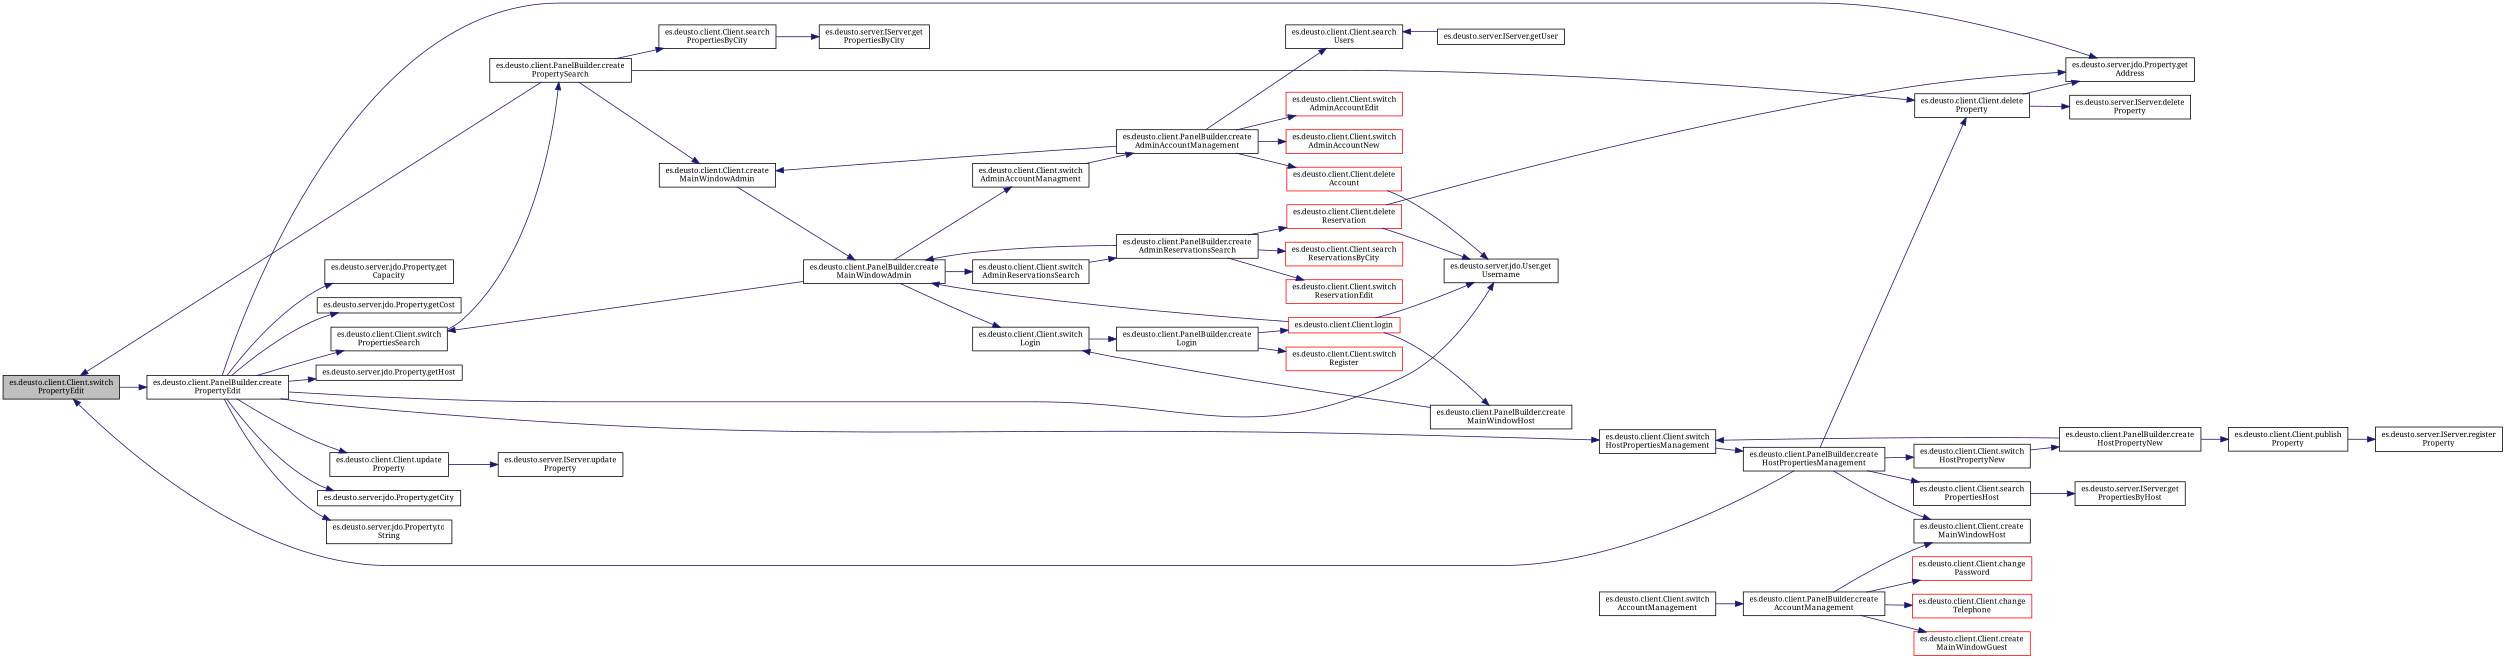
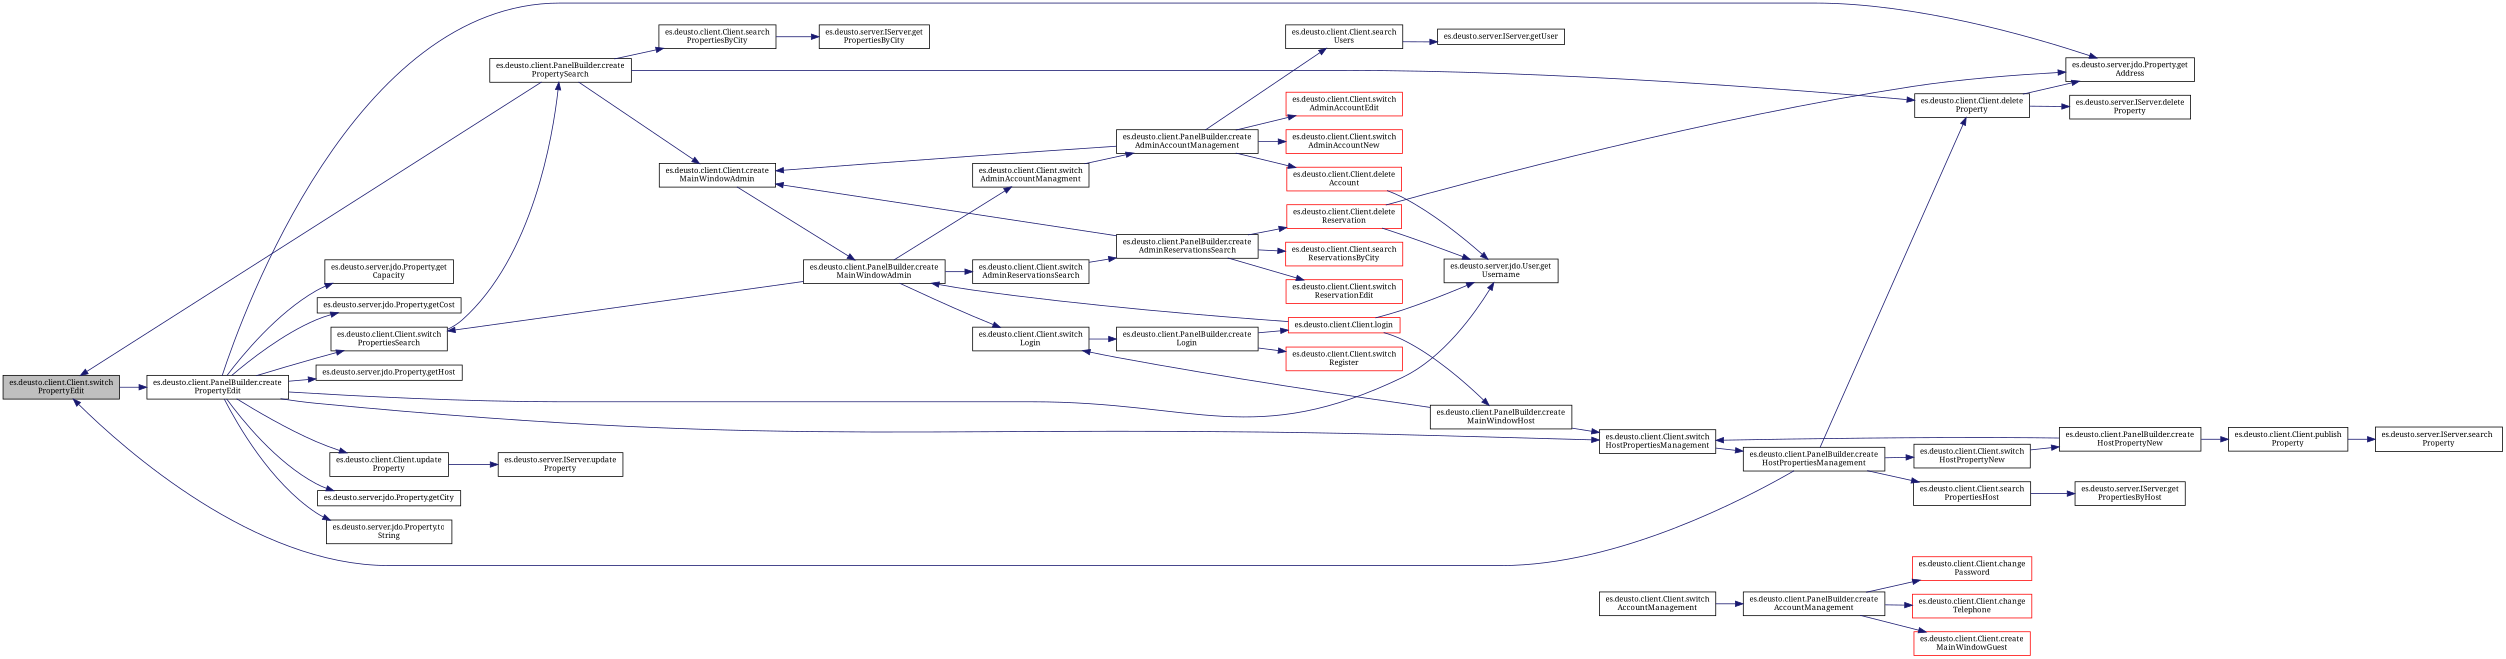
(1424, 32) -> (1416, 42)
(1024, 248) -> (950, 210)
none -> (1582, 430)
(2439, 439) -> (2439, 439)
(1972, 531) -> none
